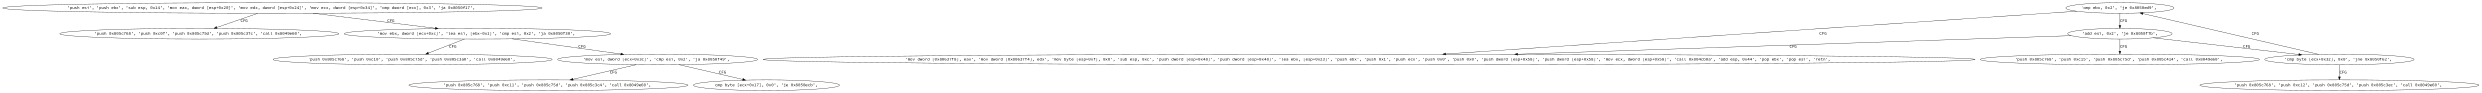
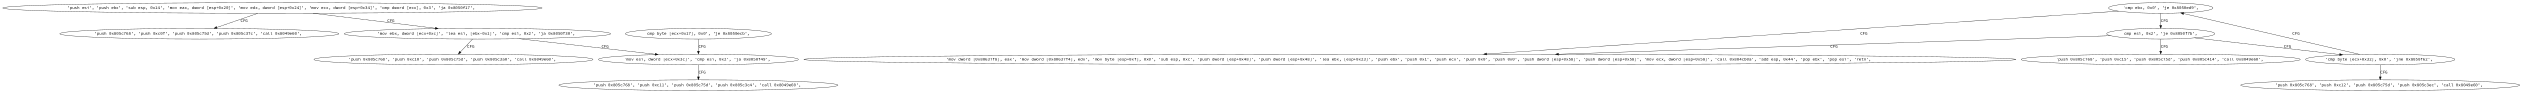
(2120, 8) -> (2161, 8)
(2120, 34) -> (2161, 34)
(711, 72) -> (698, 45)
